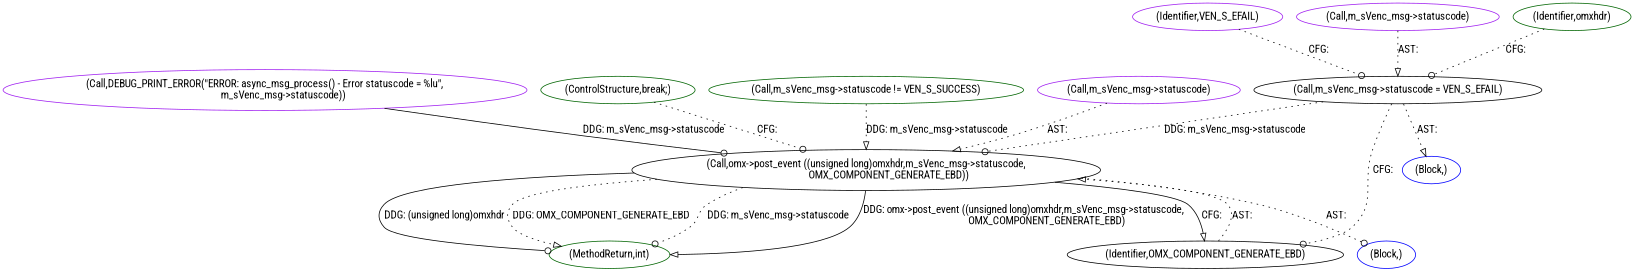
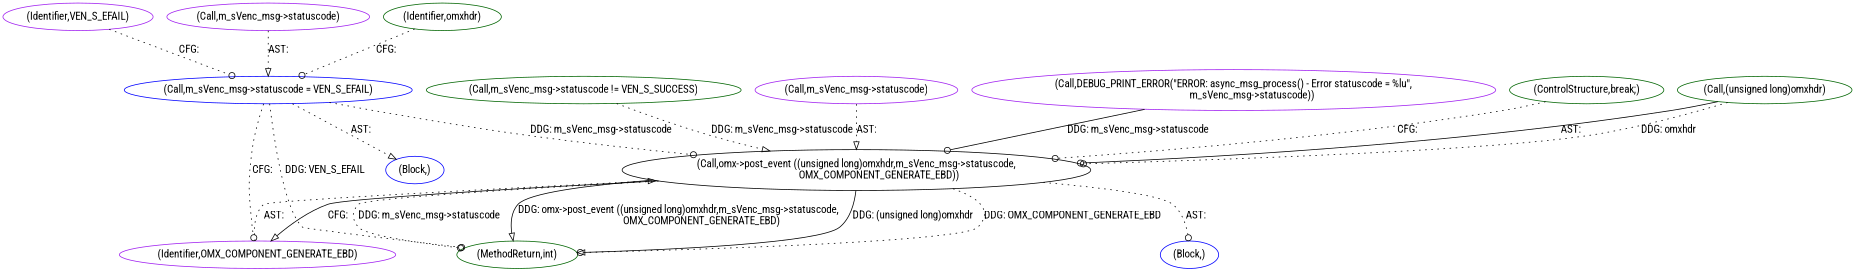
(1398, 90) -> (268, 90)
none -> (1765, 90)
none -> (316, 230)
(1205, 255) -> (258, 255)
